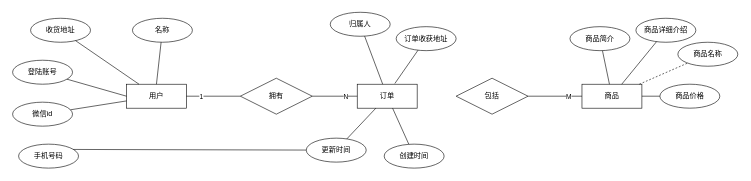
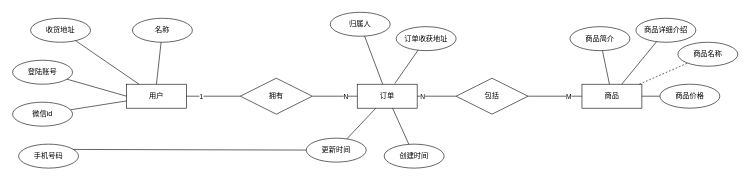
none -> (436, 96)
